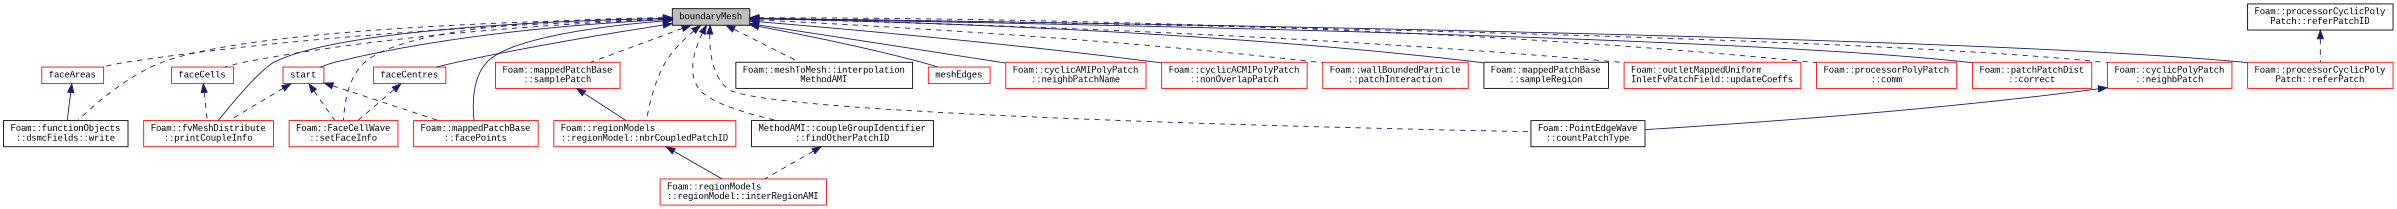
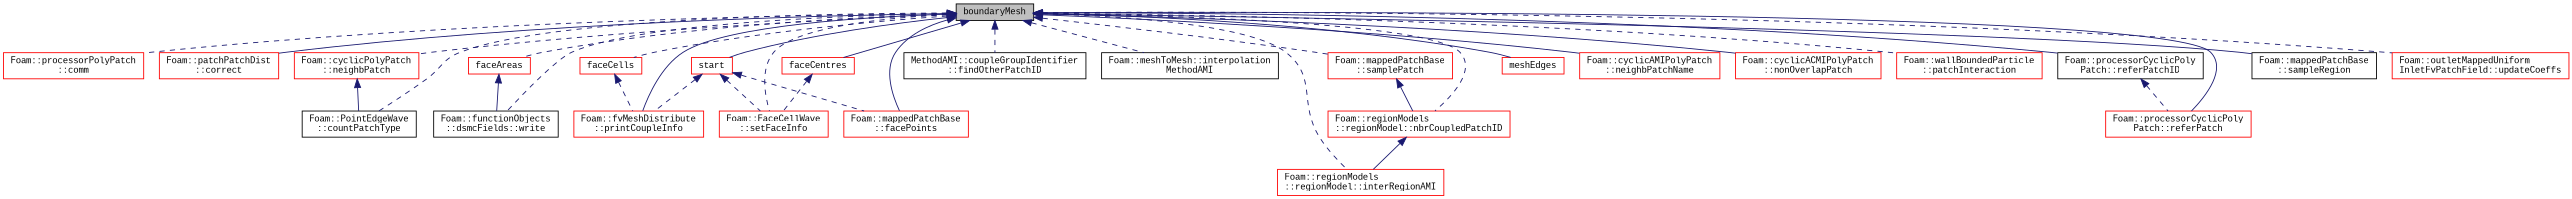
none -> (1551, 22)
(789, 165) -> (1233, 32)
